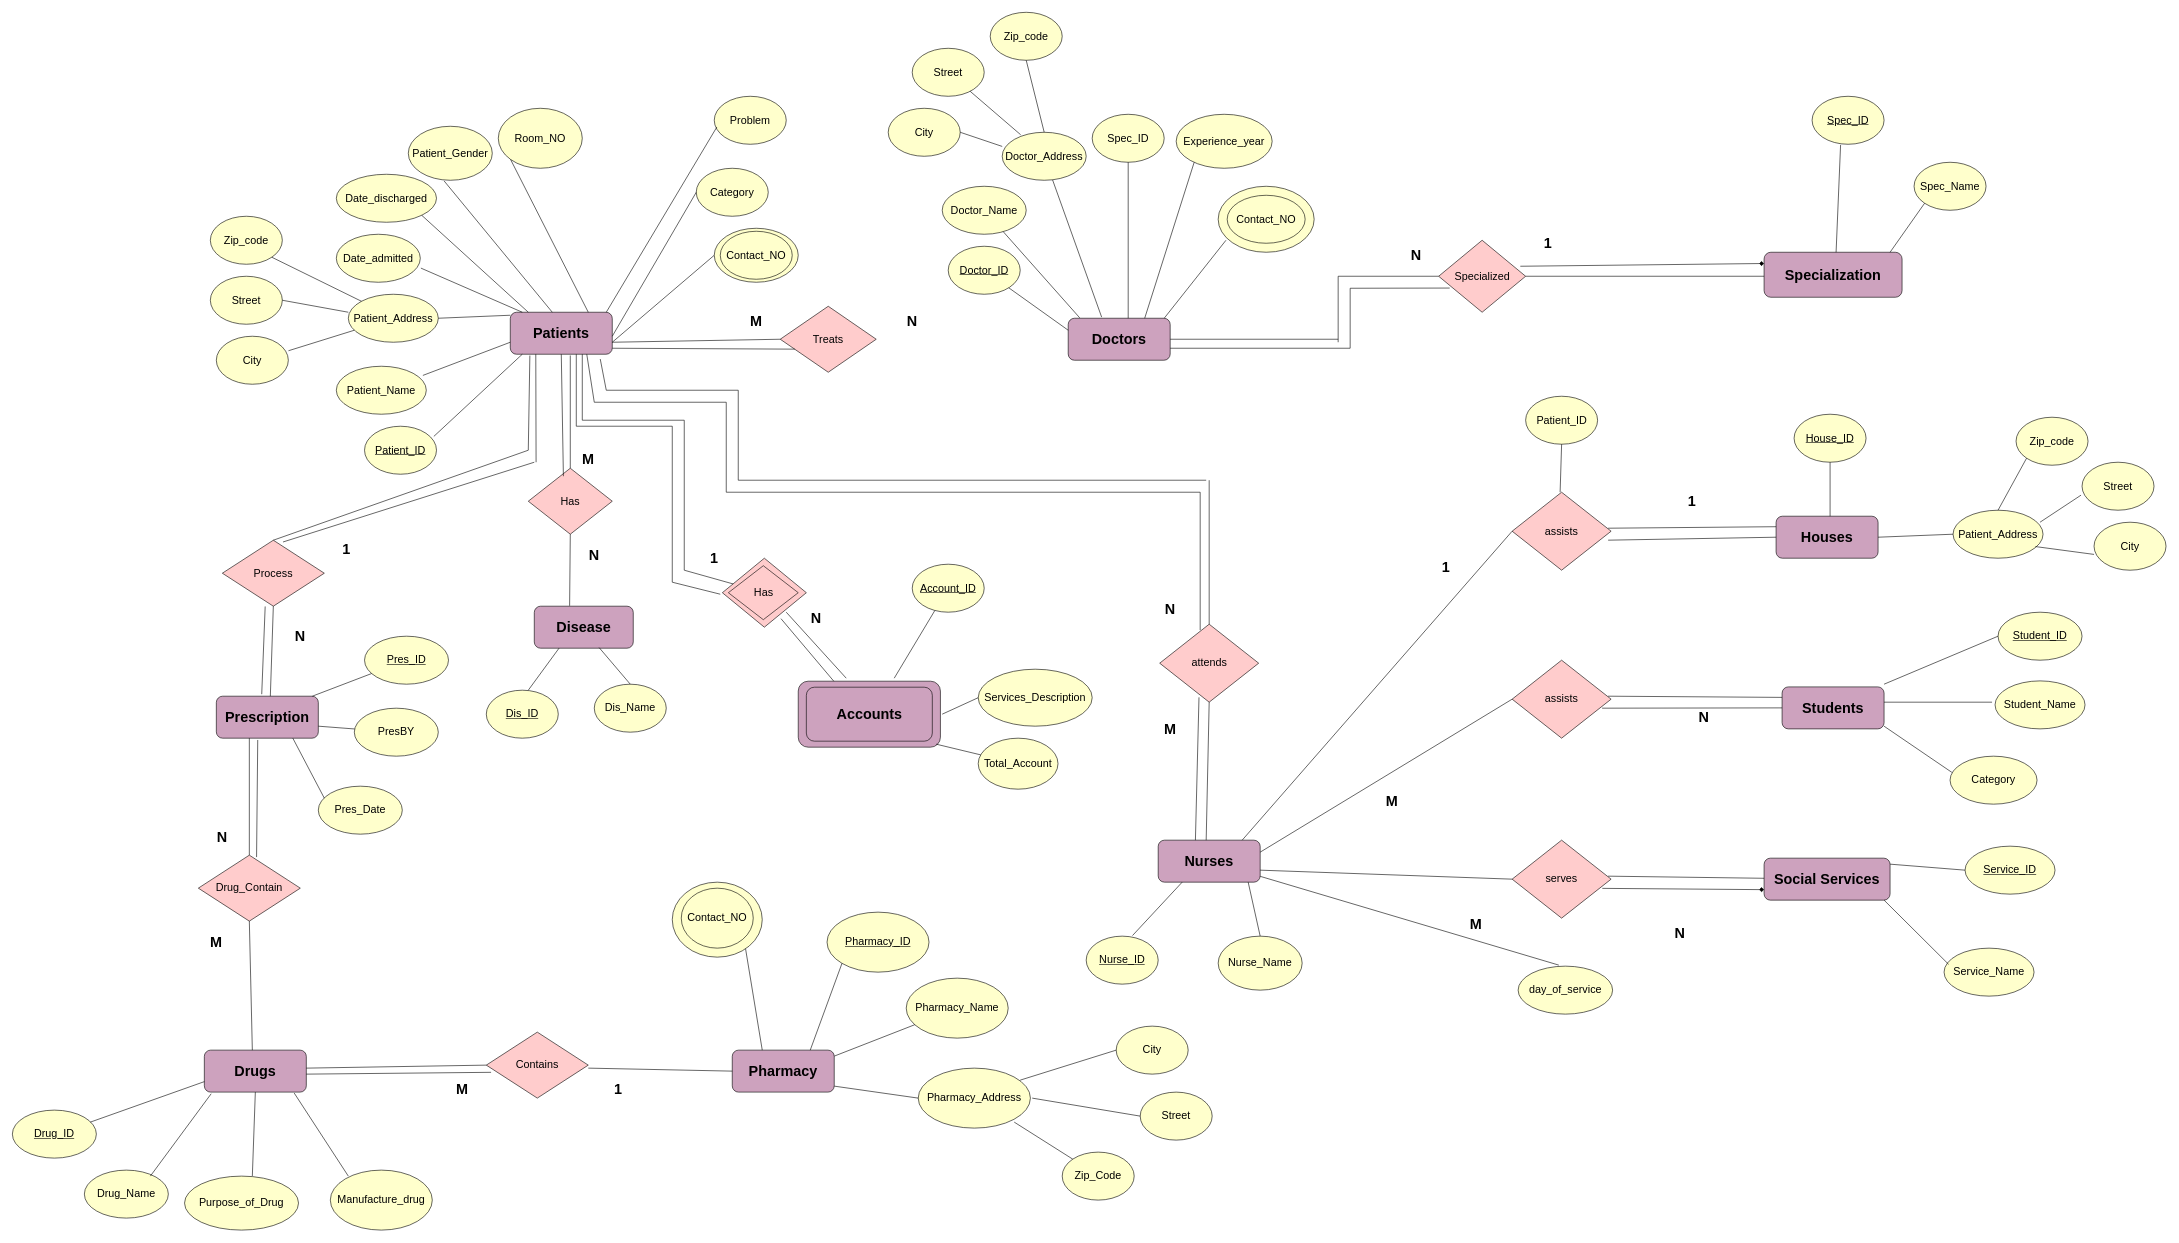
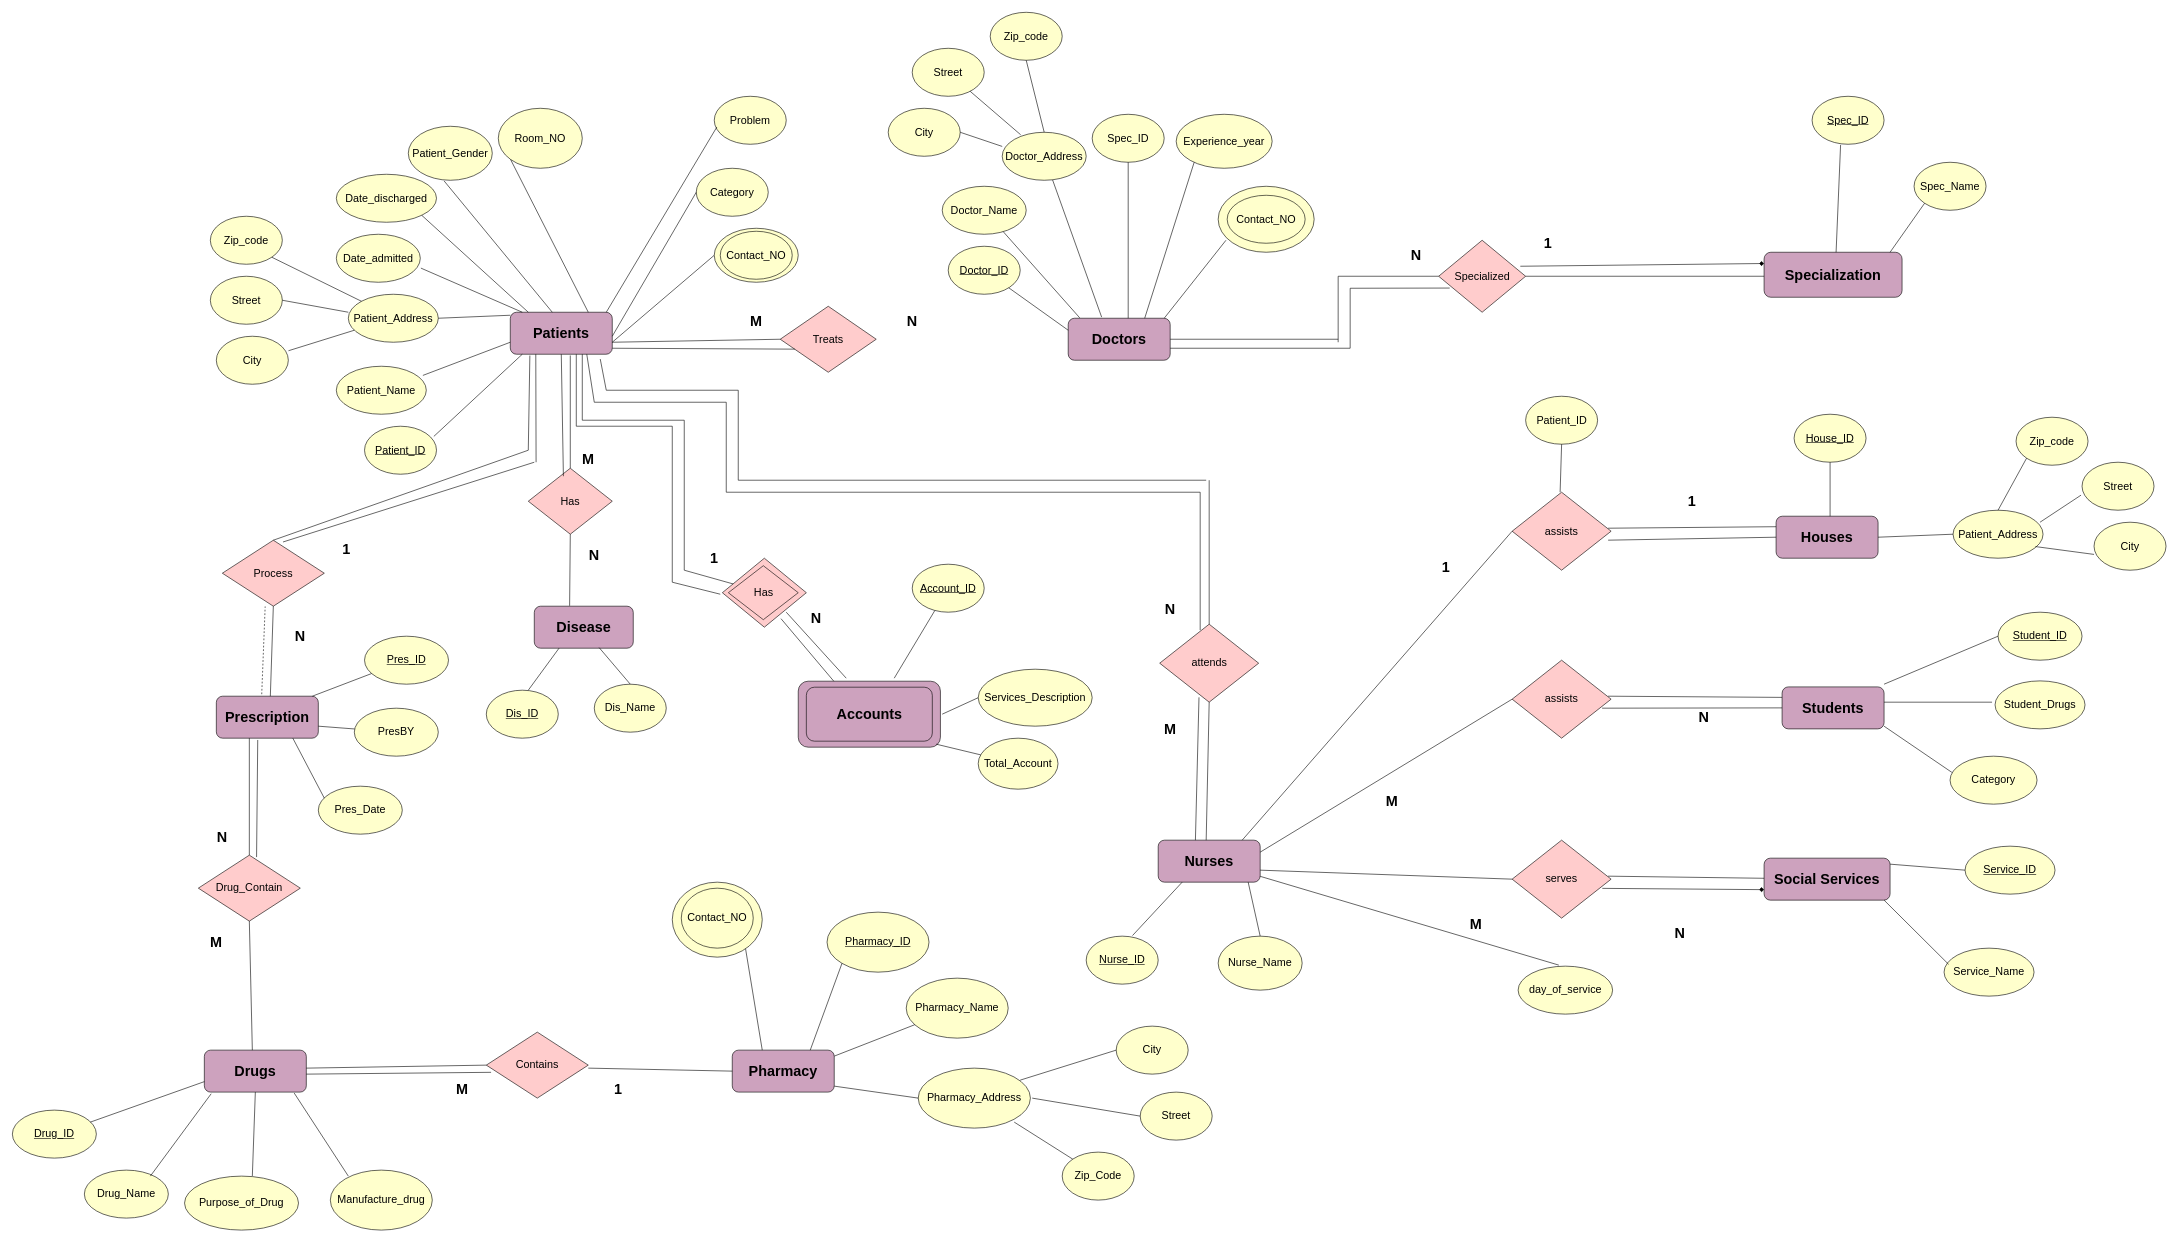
(263, 650) -> (263, 650)
(2040, 705) -> (2040, 705)
